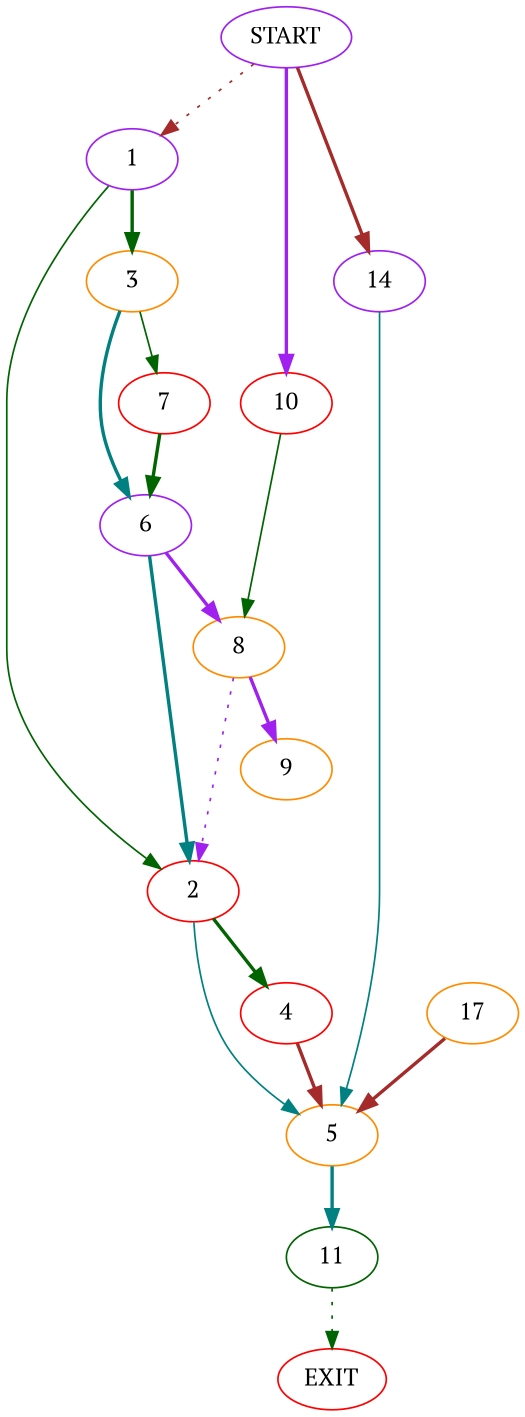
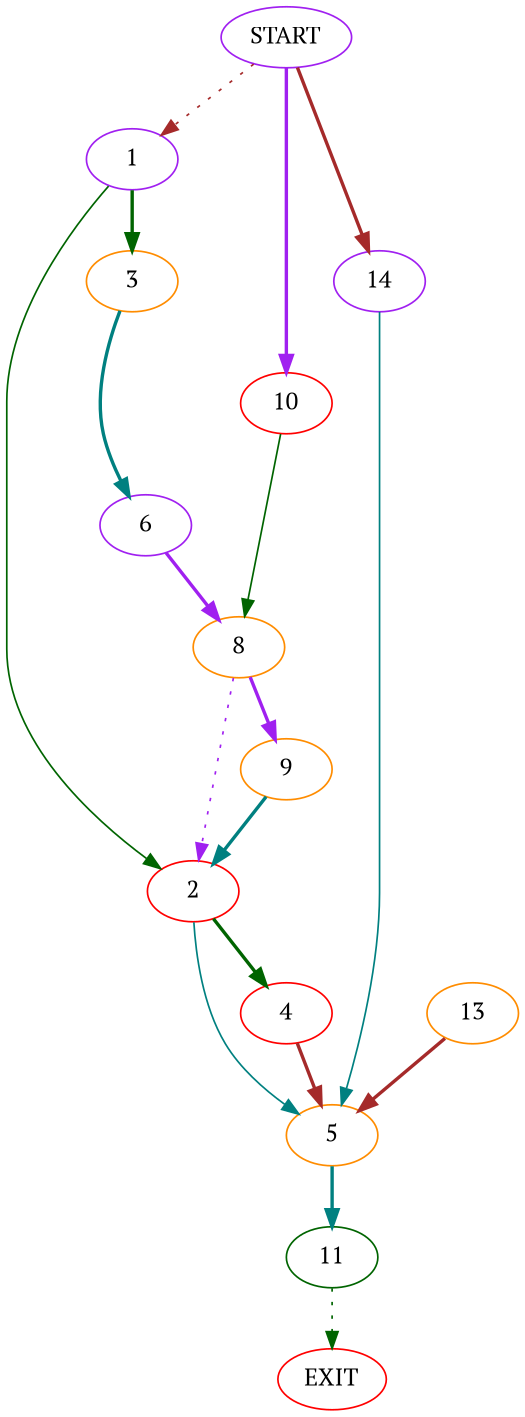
(164, 403) -> none
(168, 700) -> (245, 824)
(473, 1013) -> (473, 1013)
